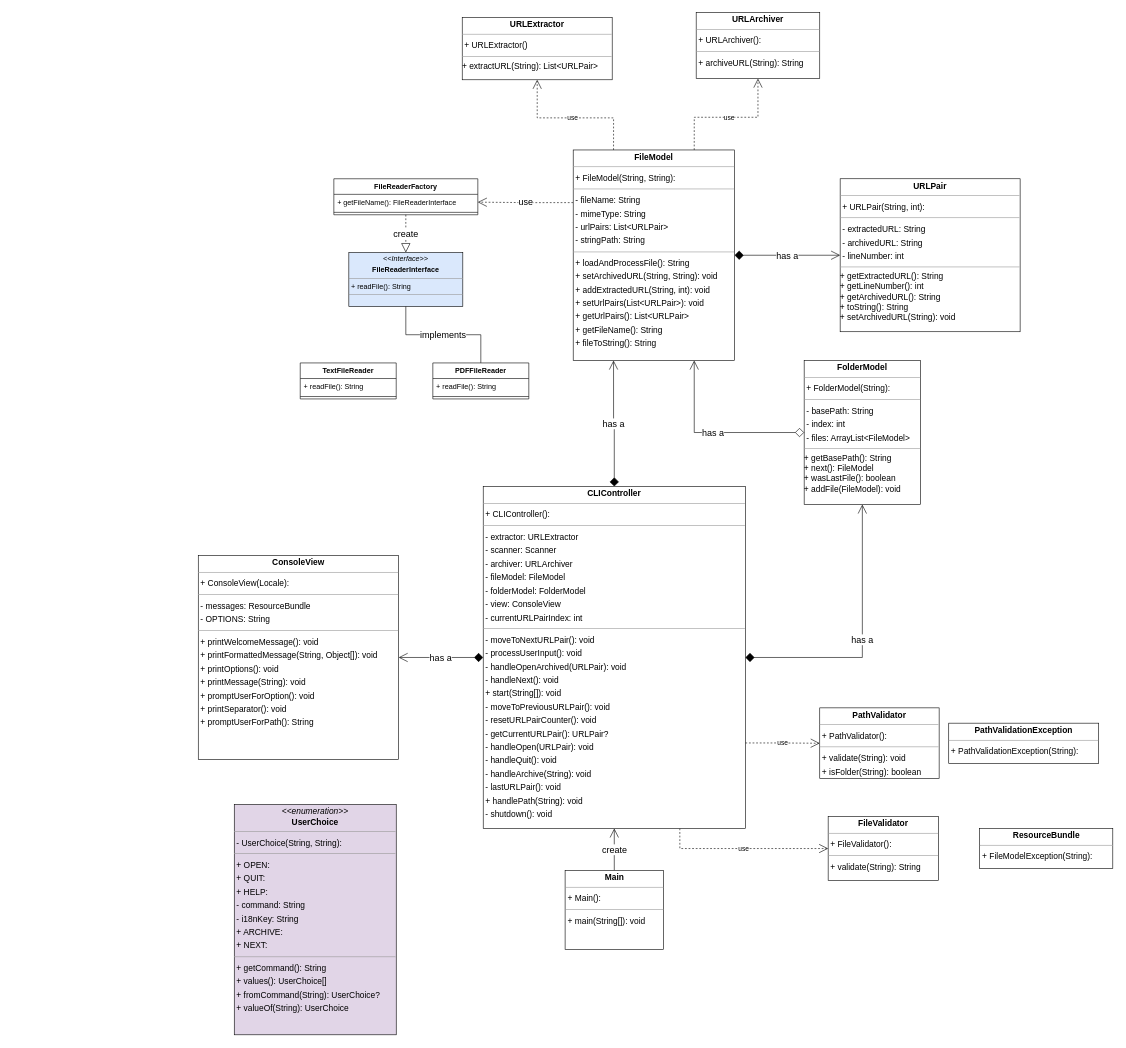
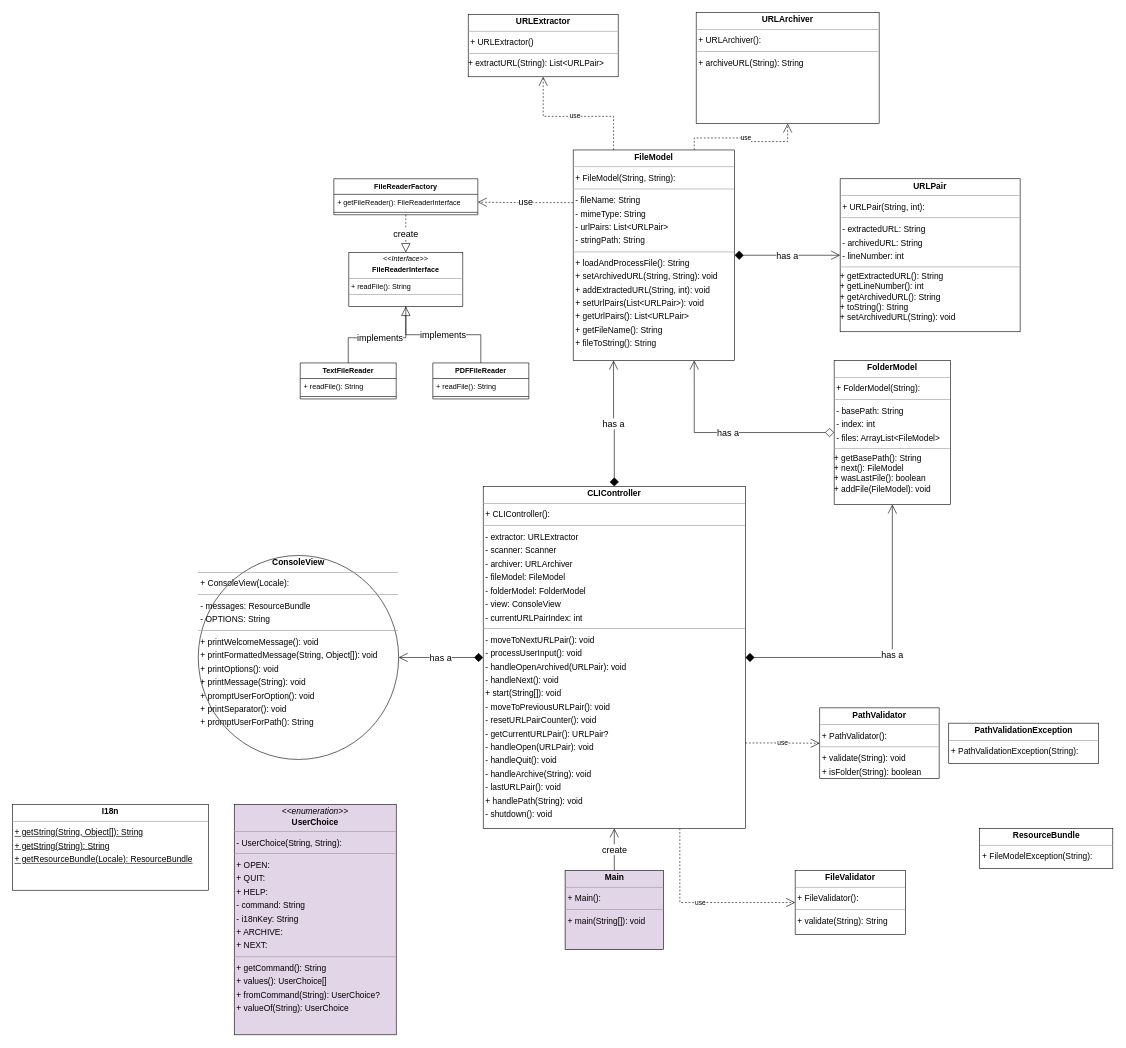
(758, 45) -> (788, 68)
(537, 48) -> (543, 45)
(404, 203) -> (407, 207)
(406, 279) -> (406, 279)
none -> (377, 338)
(863, 432) -> (893, 432)
(299, 657) -> (299, 657)
none -> (110, 847)
(884, 848) -> (851, 902)
(614, 910) -> (614, 910)
